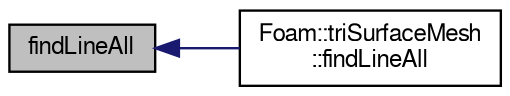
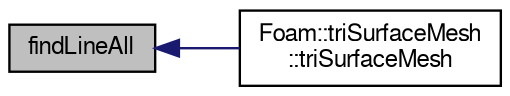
(370, 48) -> (370, 48)
